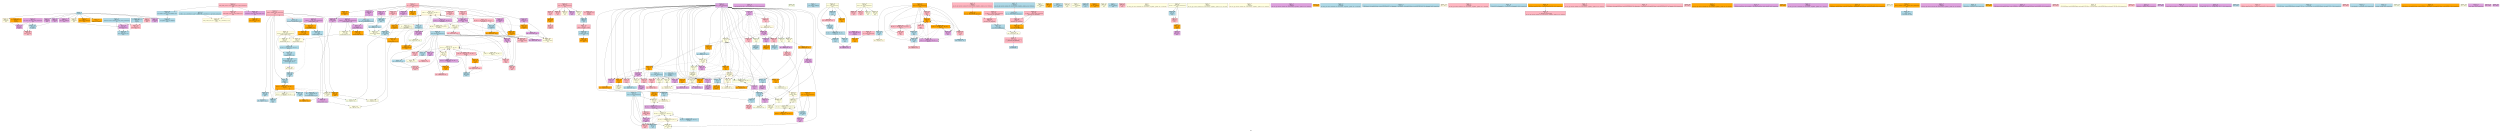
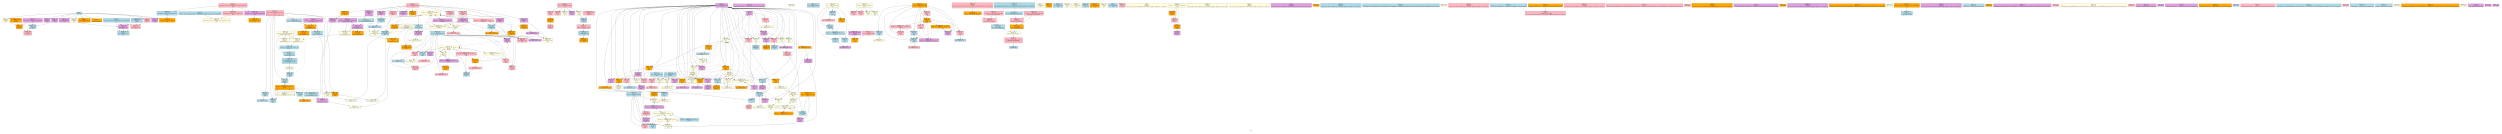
(2215, 5) -> (2215, 5)
(1172, 13) -> (1172, 13)
(167, 20) -> (167, 20)
(19, 27) -> (19, 27)
